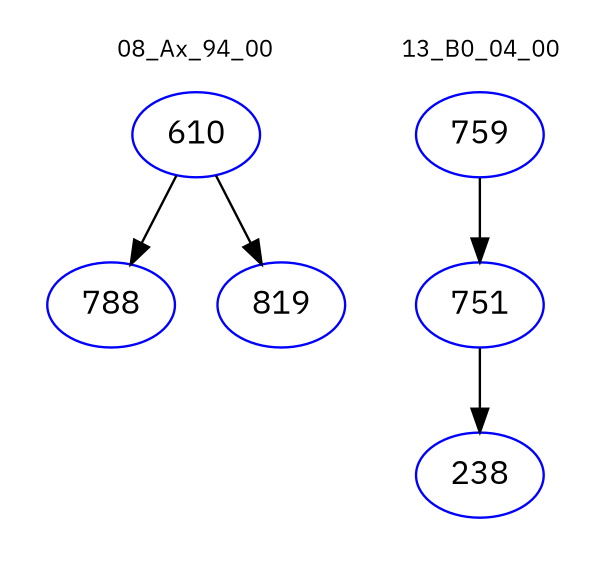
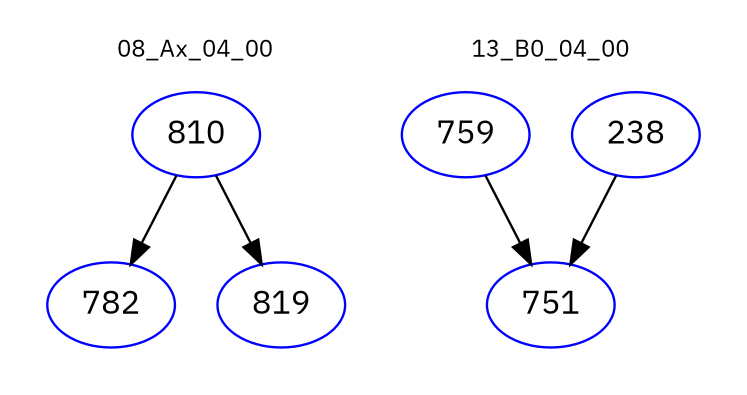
(196, 51) -> (196, 51)
(196, 135) -> (196, 135)
(111, 305) -> (111, 305)
(480, 378) -> (599, 209)
